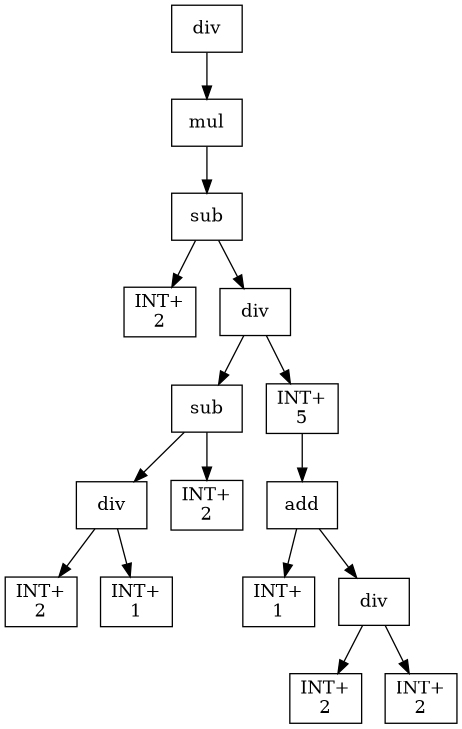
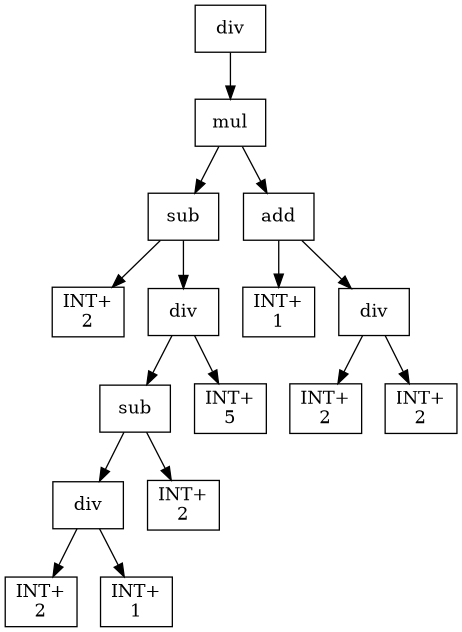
(302, 451) -> (252, 164)
